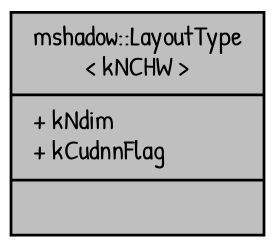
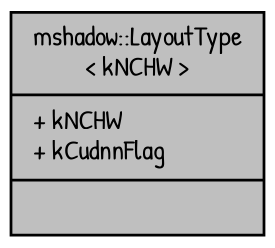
(74, 121) -> (78, 121)
